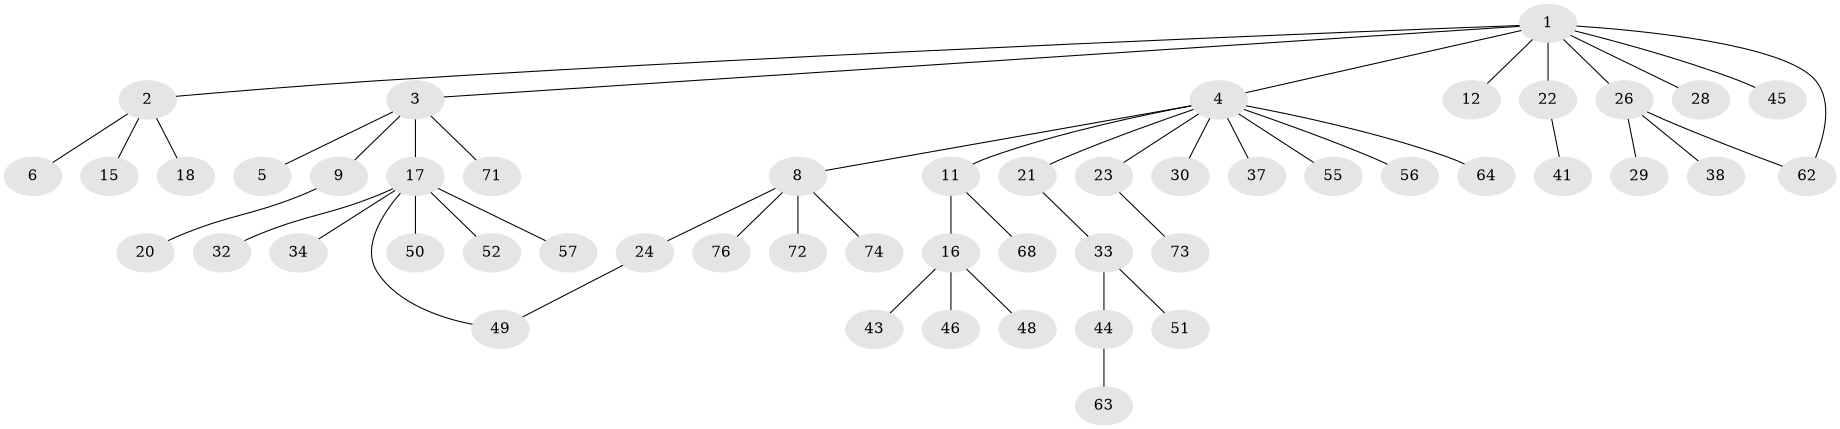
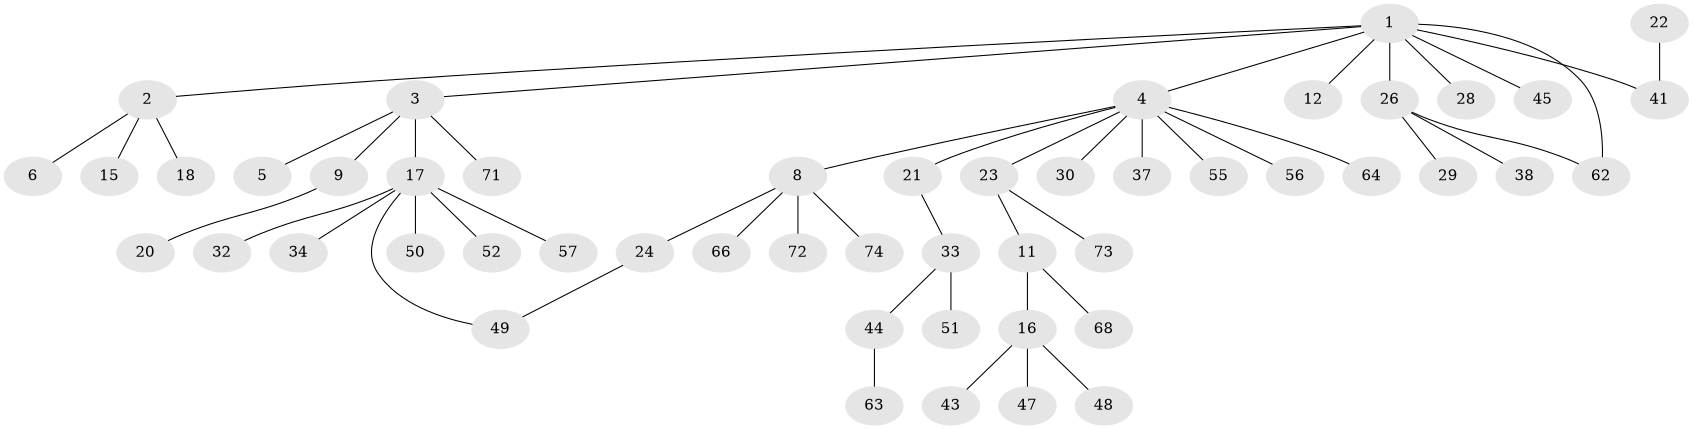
(1548, 62) -> (1528, 55)
(1059, 136) -> (1008, 215)
(721, 253) -> (721, 253)
(951, 329) -> (1027, 406)
